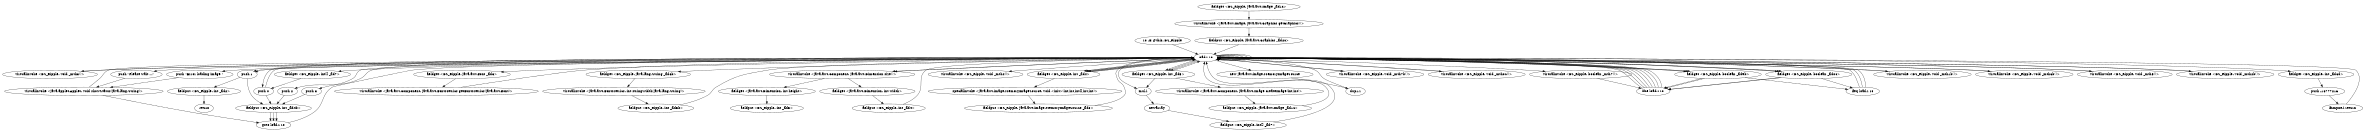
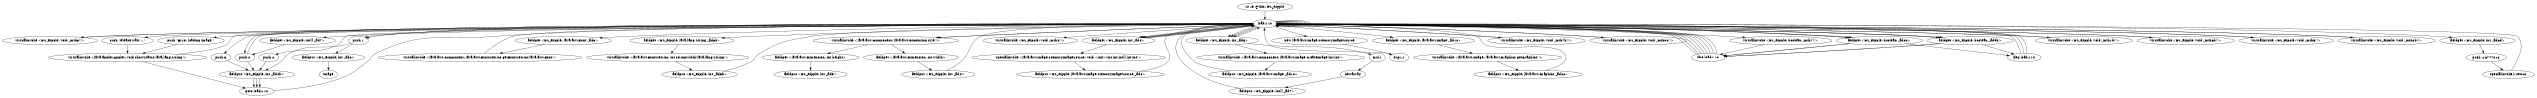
(1119, 71) -> (1333, 31)
(204, 108) -> (328, 74)
(2343, 108) -> (2508, 74)
